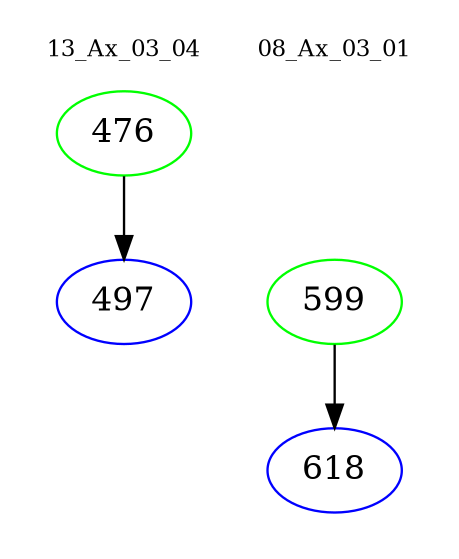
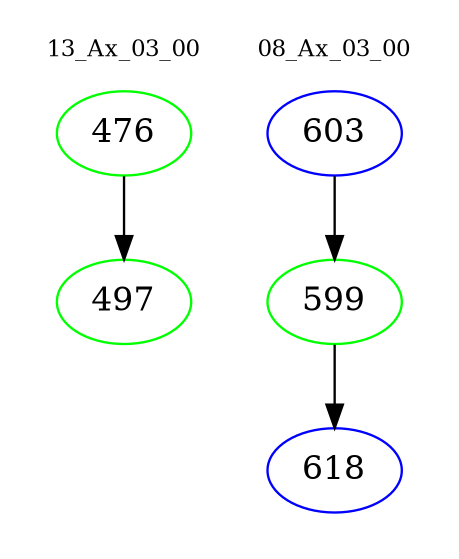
(124, 50) -> (124, 50)
(335, 50) -> (335, 50)
none -> (335, 133)
(124, 302) -> (124, 302)
